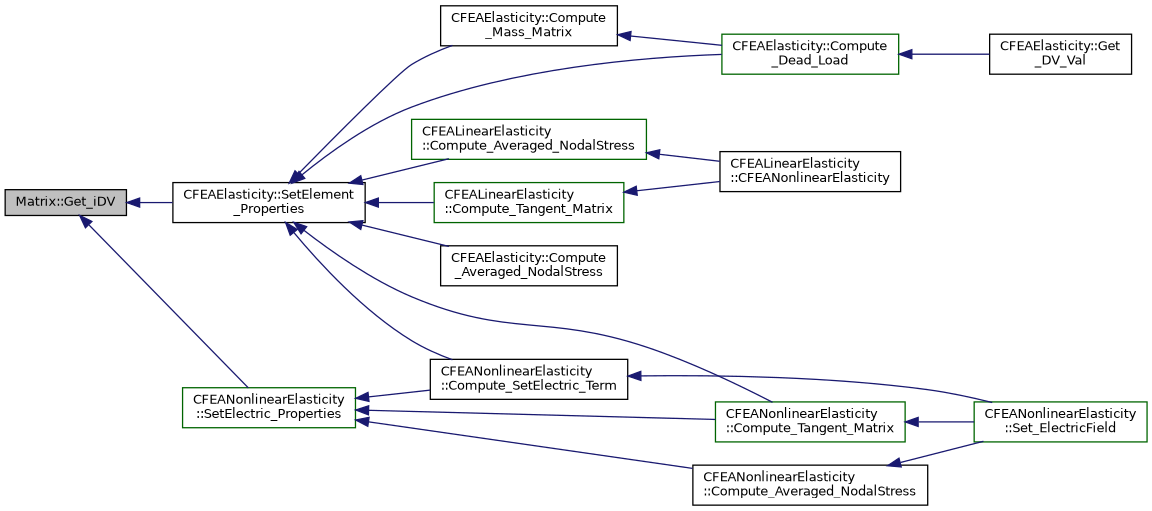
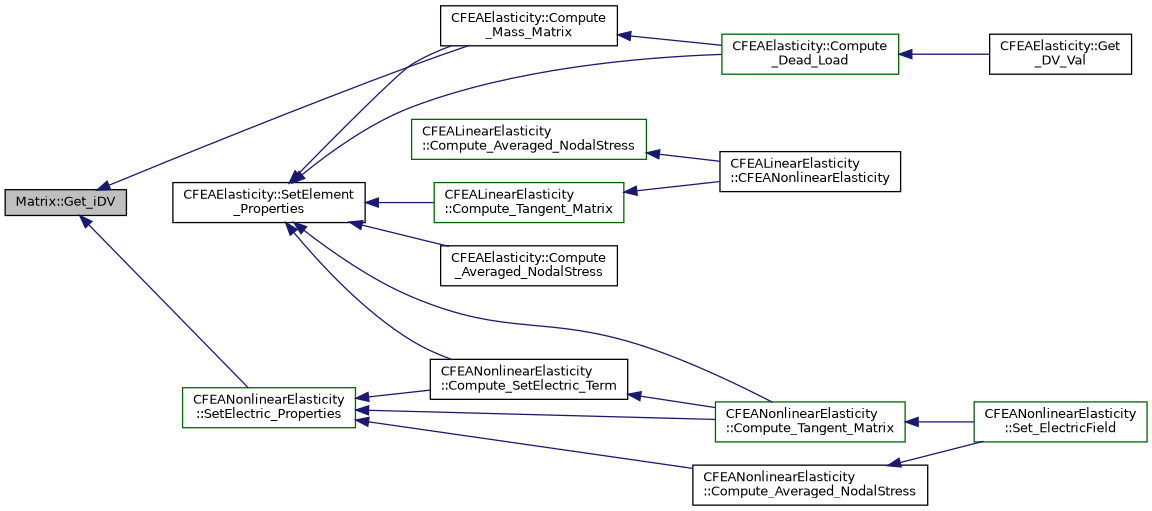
(406, 169) -> none
(156, 203) -> (288, 113)
(817, 380) -> (678, 402)
